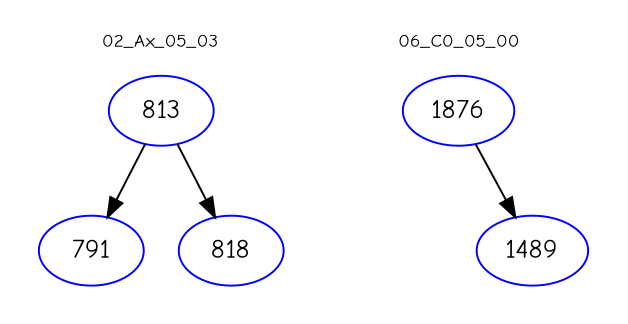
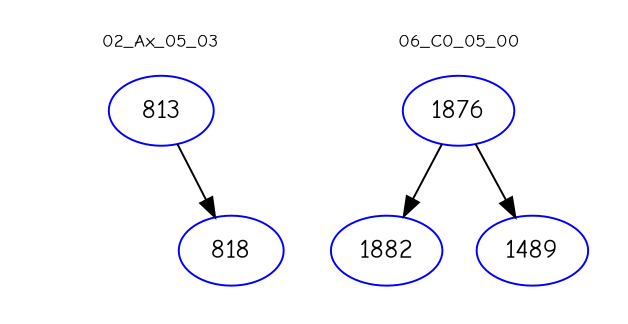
(91, 251) -> none
none -> (387, 251)
